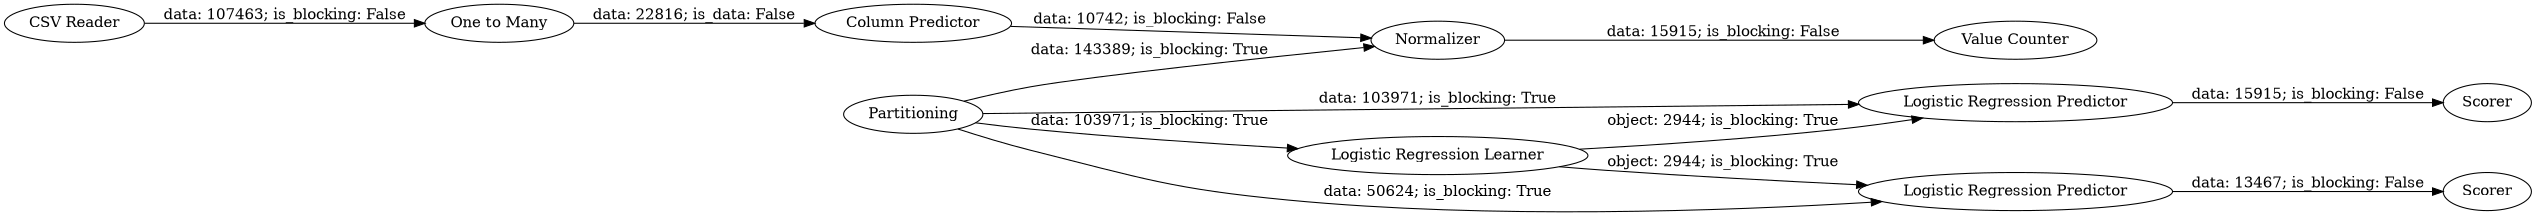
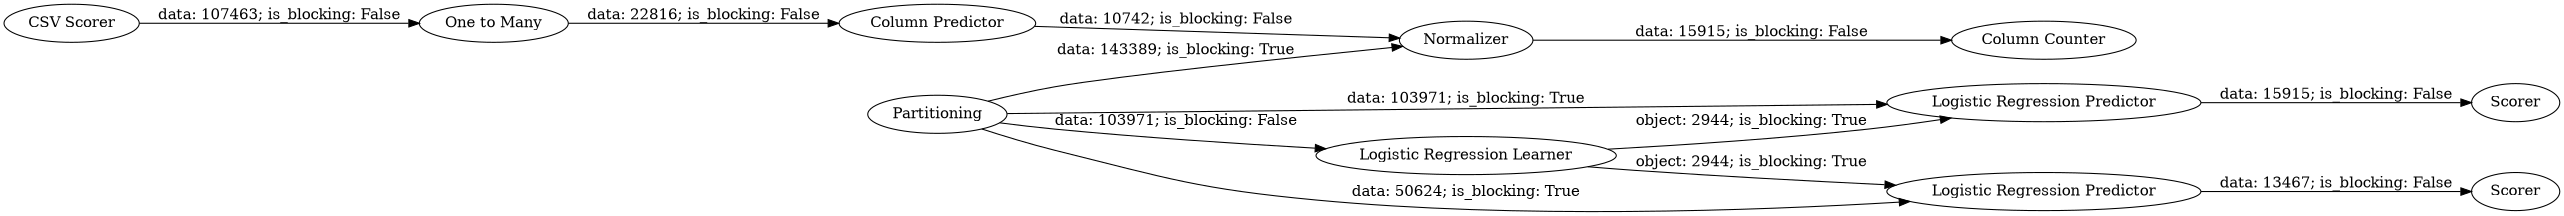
(694, 15) -> (704, 15)
(74, 23) -> (72, 23)
(2015, 40) -> (2044, 40)
(1150, 121) -> (1176, 121)
